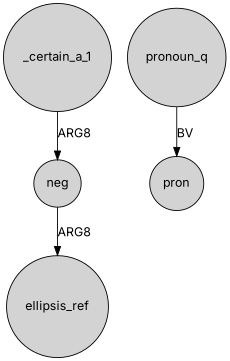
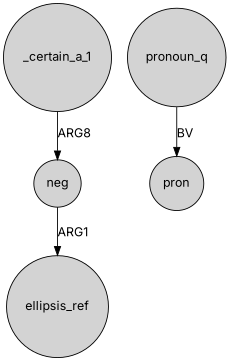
(75, 233) -> (73, 233)
